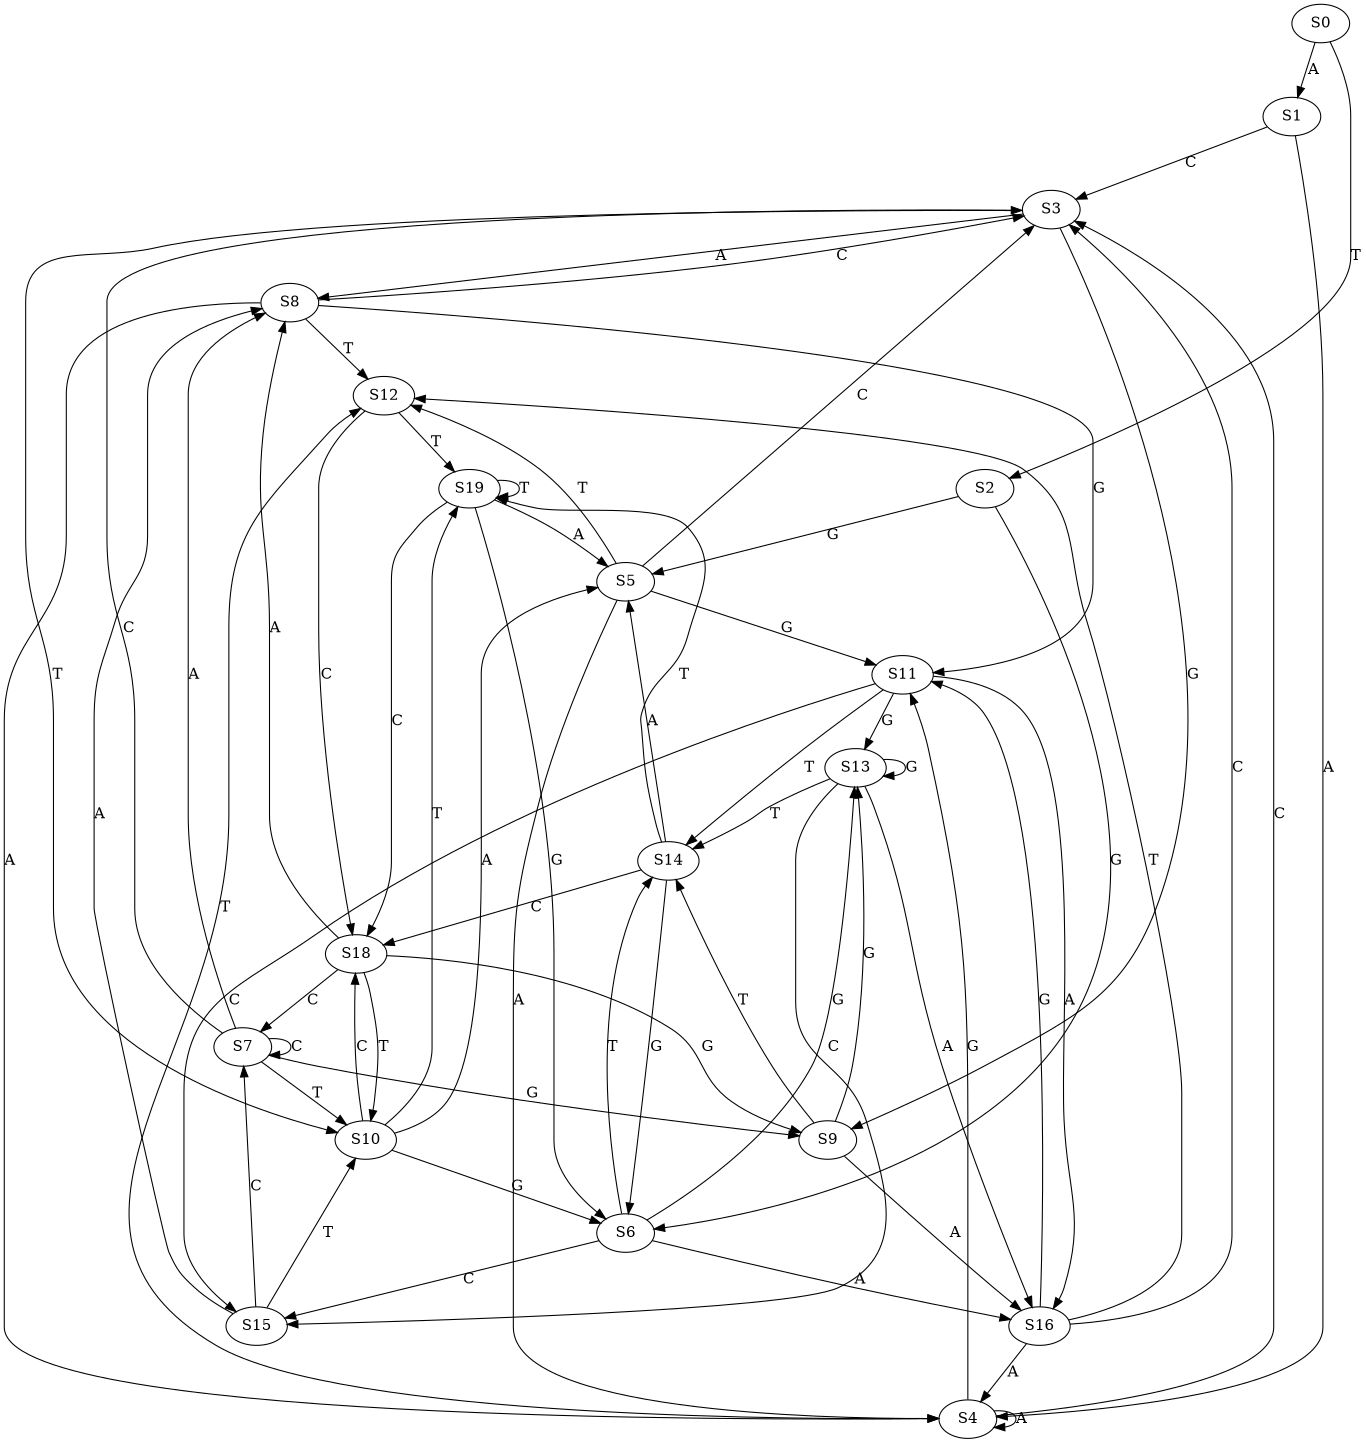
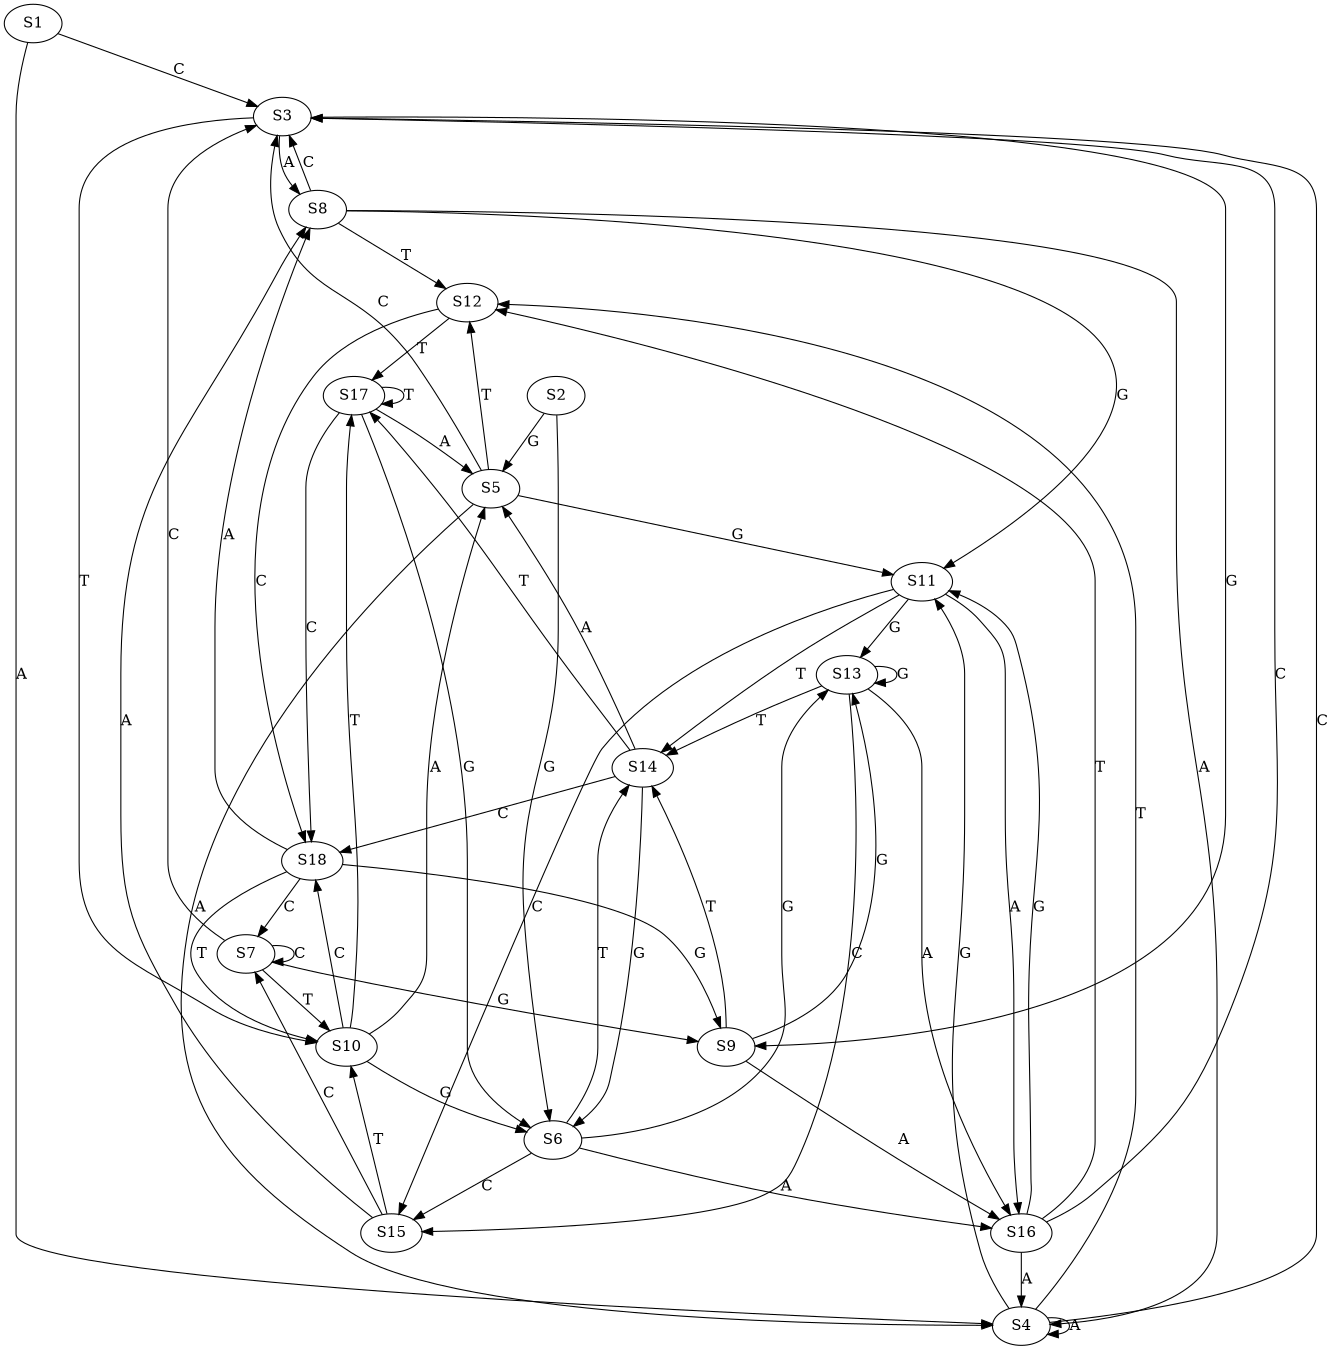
(1321, 24) -> none
(469, 489) -> (354, 396)
(188, 661) -> none
